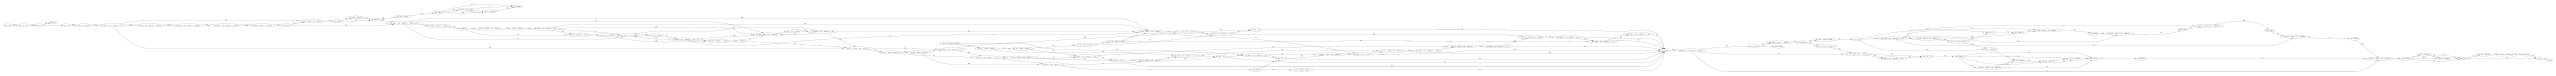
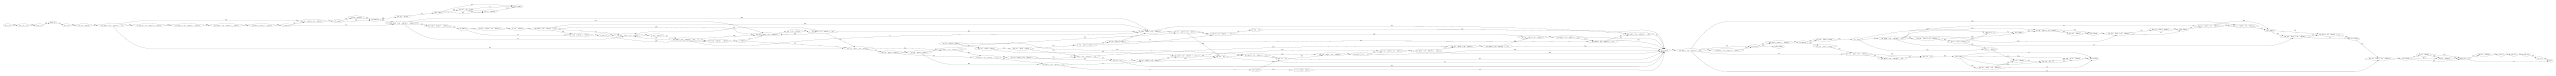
(52, 26) -> (59, 24)
none -> (2244, 26)
none -> (2161, 30)
(1224, 31) -> (1203, 44)
none -> (2075, 34)
none -> (2330, 35)
(1257, 39) -> (1390, 26)
none -> (1727, 50)
(2503, 58) -> (2508, 62)
(2141, 59) -> none
